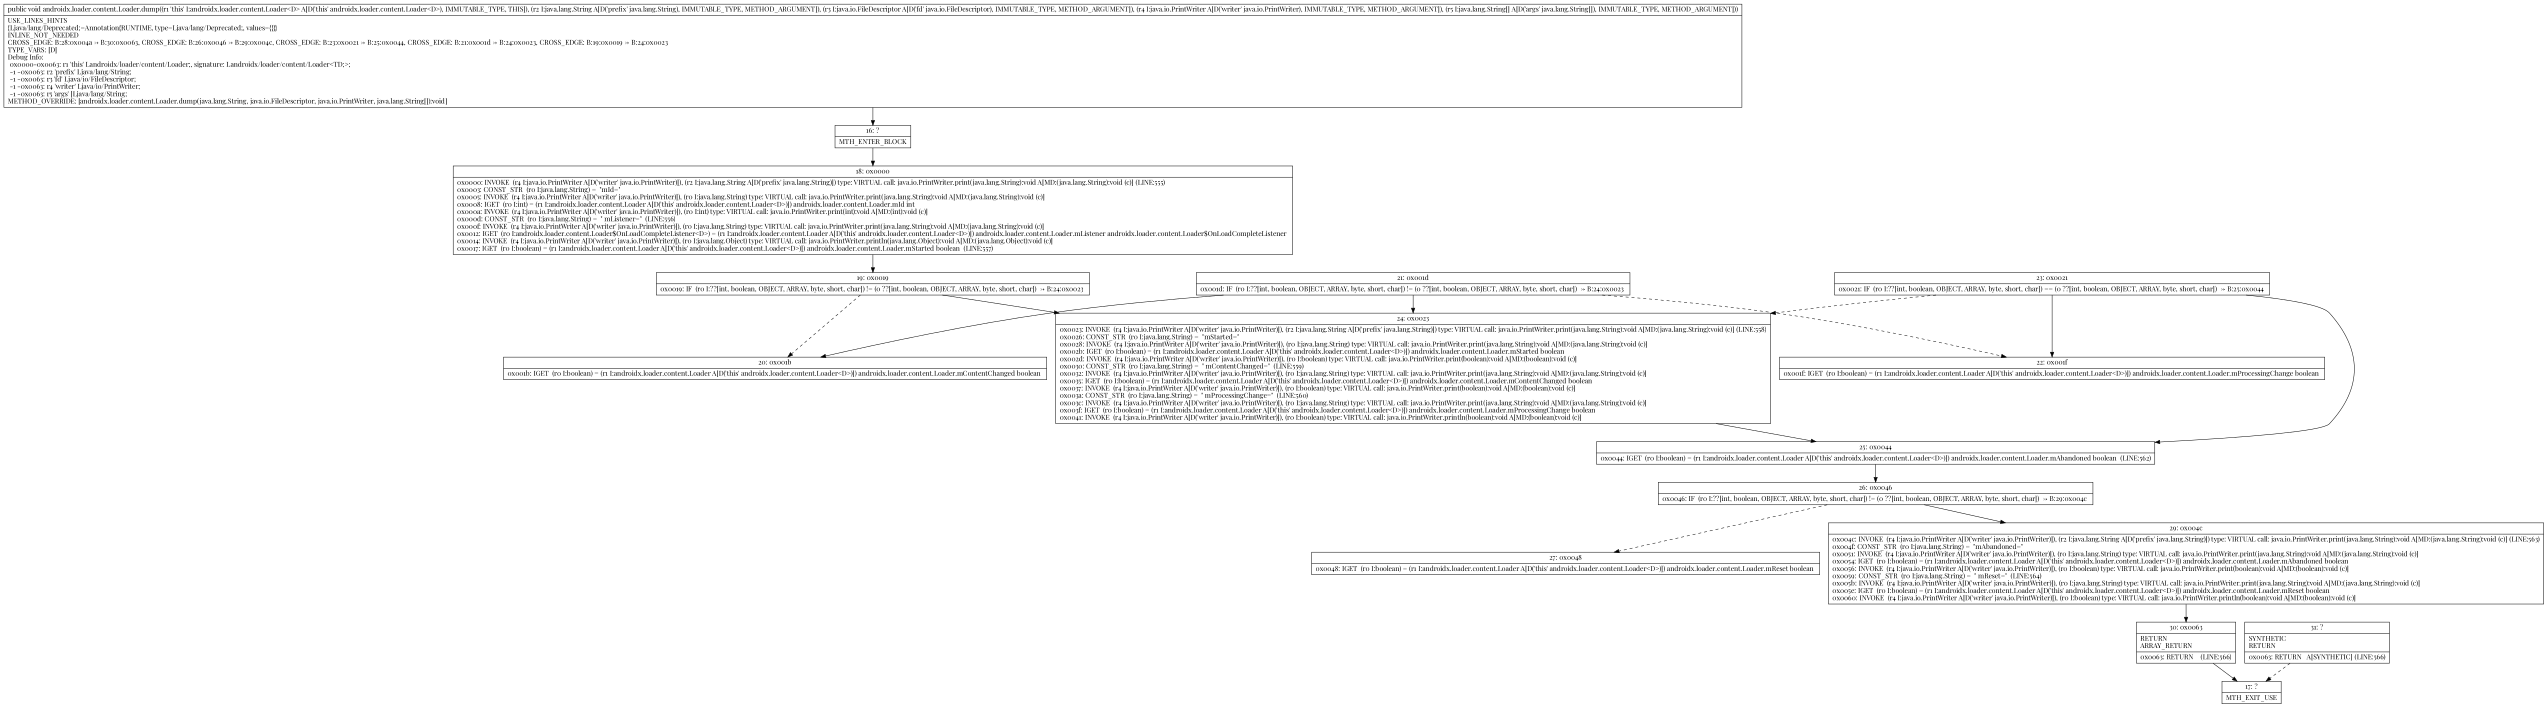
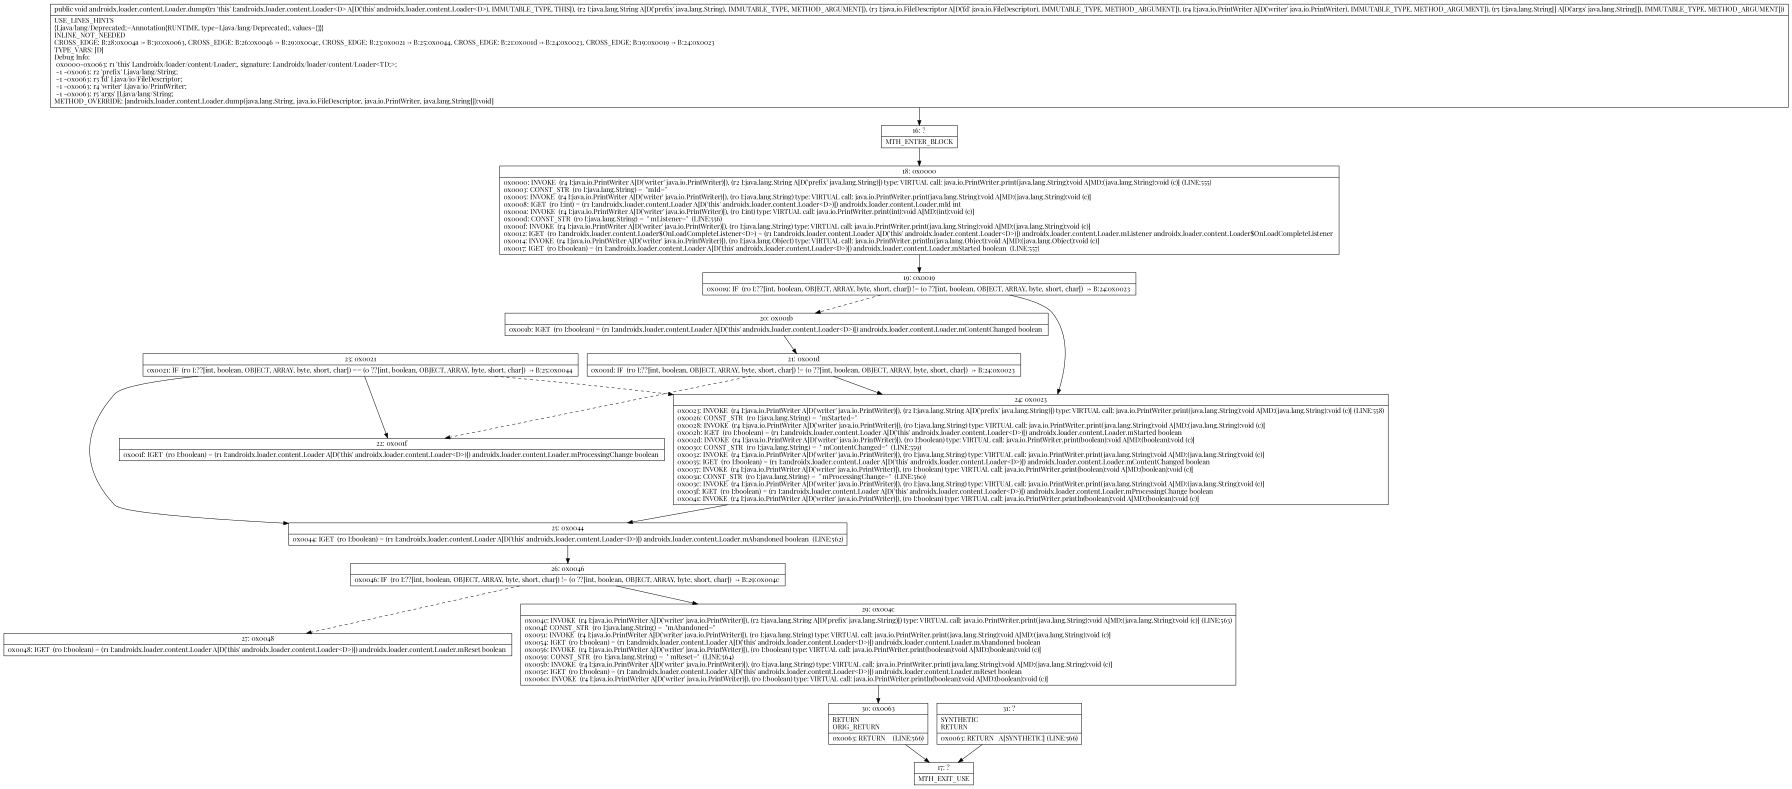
(1023, 317) -> (789, 343)
(2166, 646) -> (856, 727)
(2280, 671) -> (972, 752)
